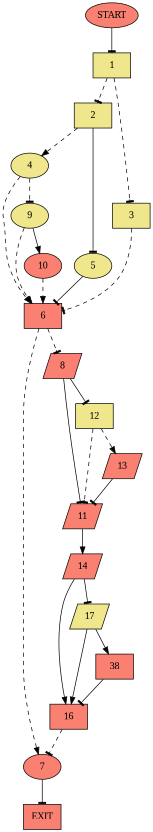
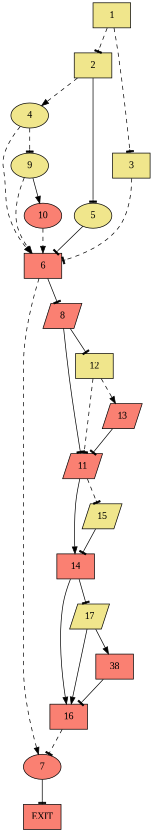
(112, 15) -> none
(52, 339) -> (52, 289)
none -> (102, 516)
(83, 566) -> (76, 566)
